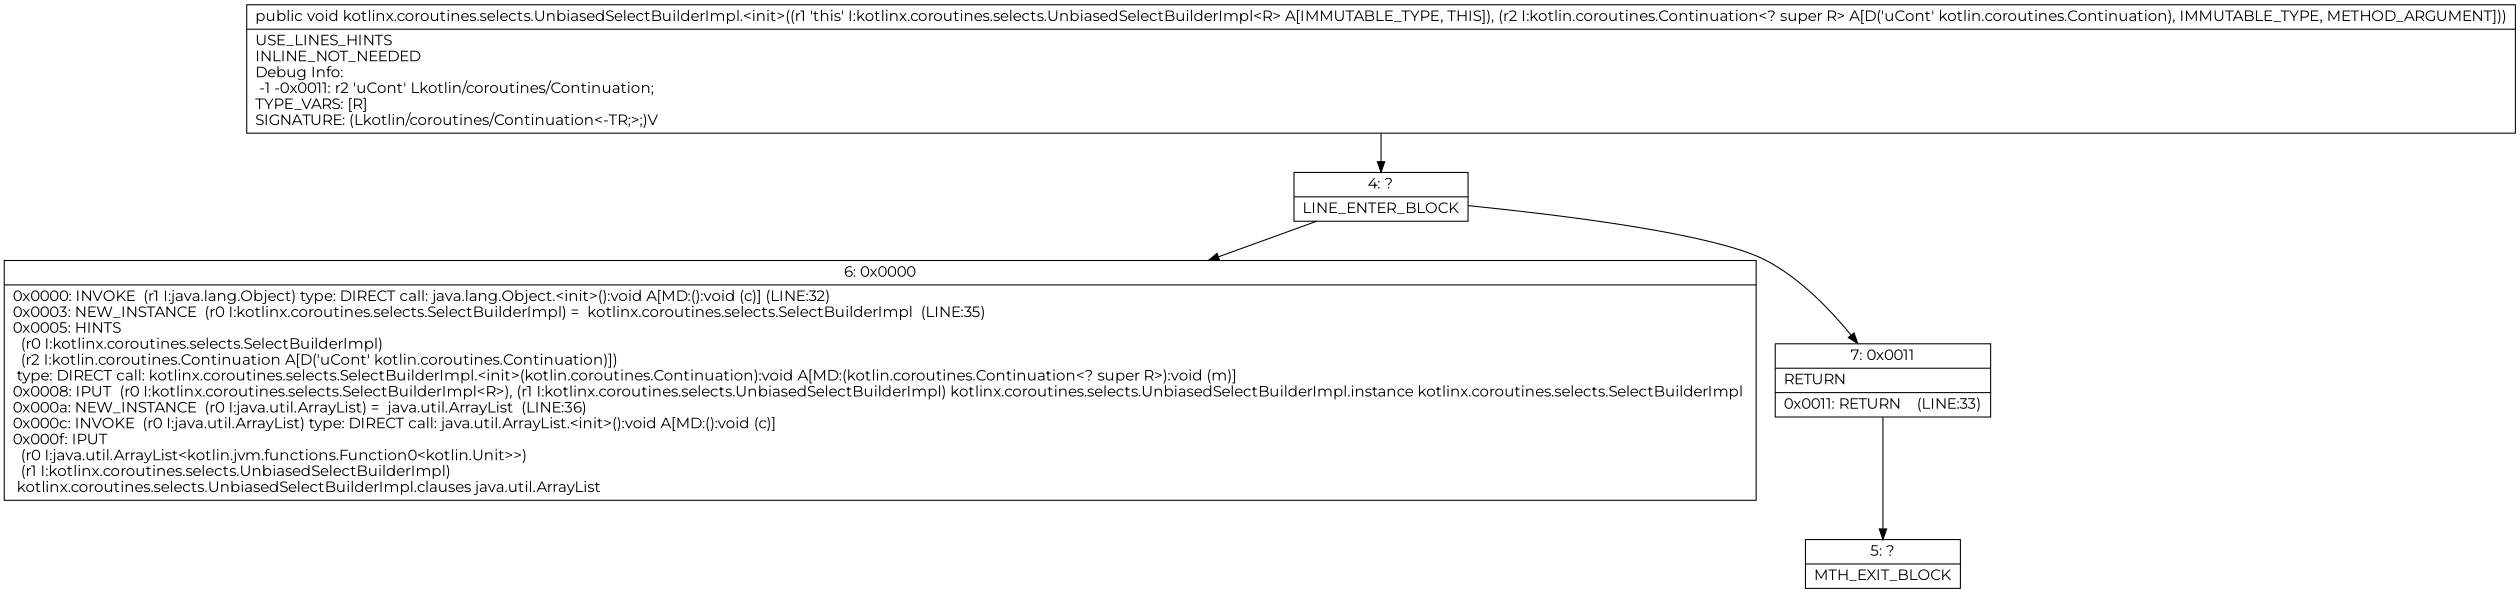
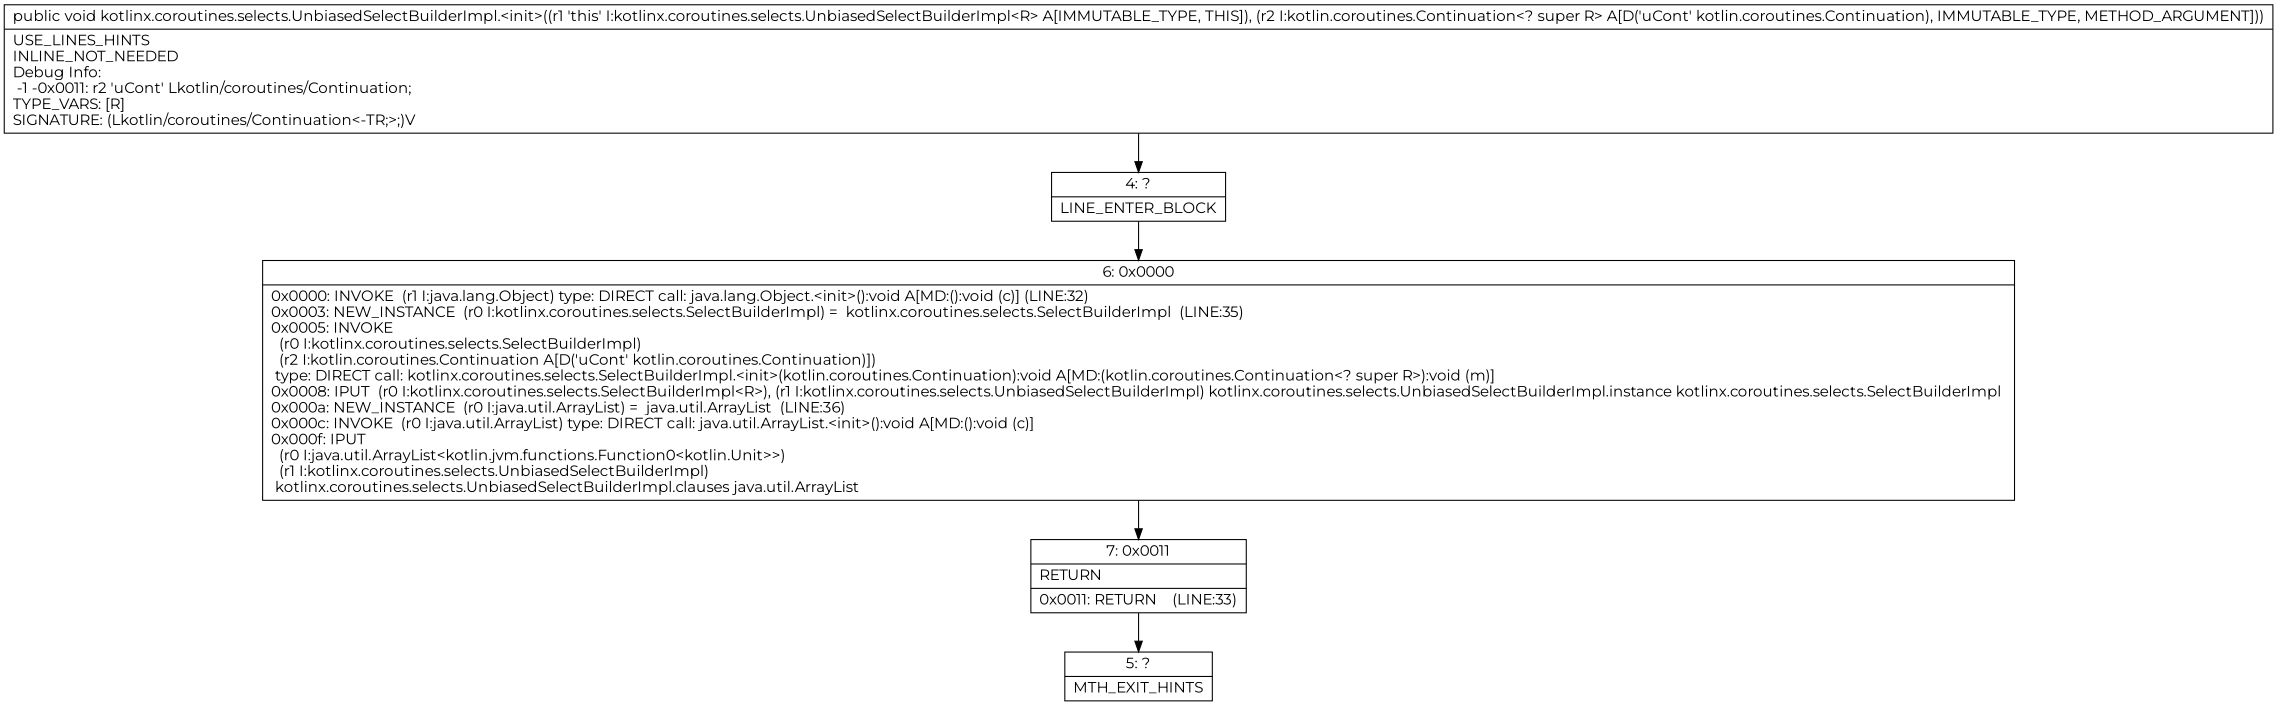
(1675, 234) -> (1139, 515)
(71, 328) -> (336, 328)
(1883, 576) -> (1139, 688)
